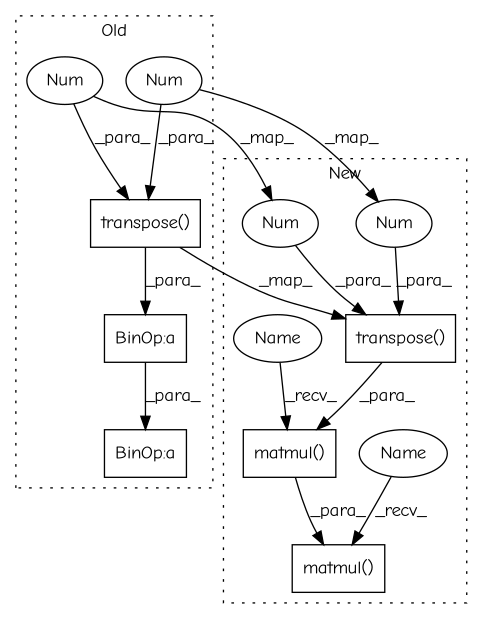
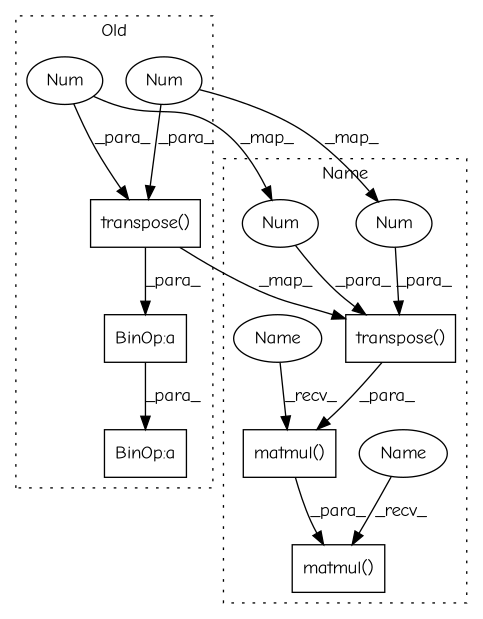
(345, 174) -> (345, 174)
